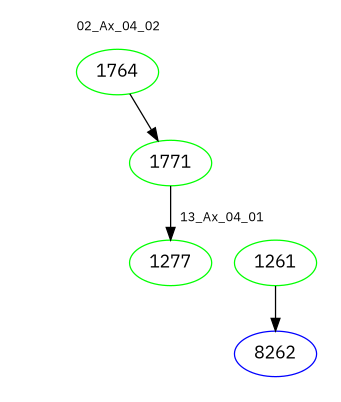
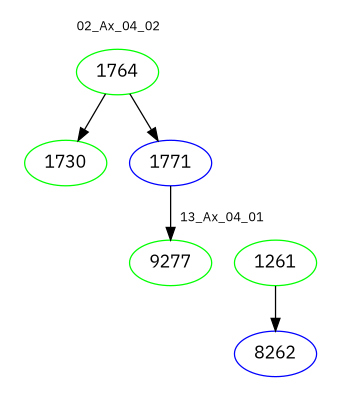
none -> (66, 163)
(171, 163) -> (171, 163)
(171, 263) -> (171, 263)
